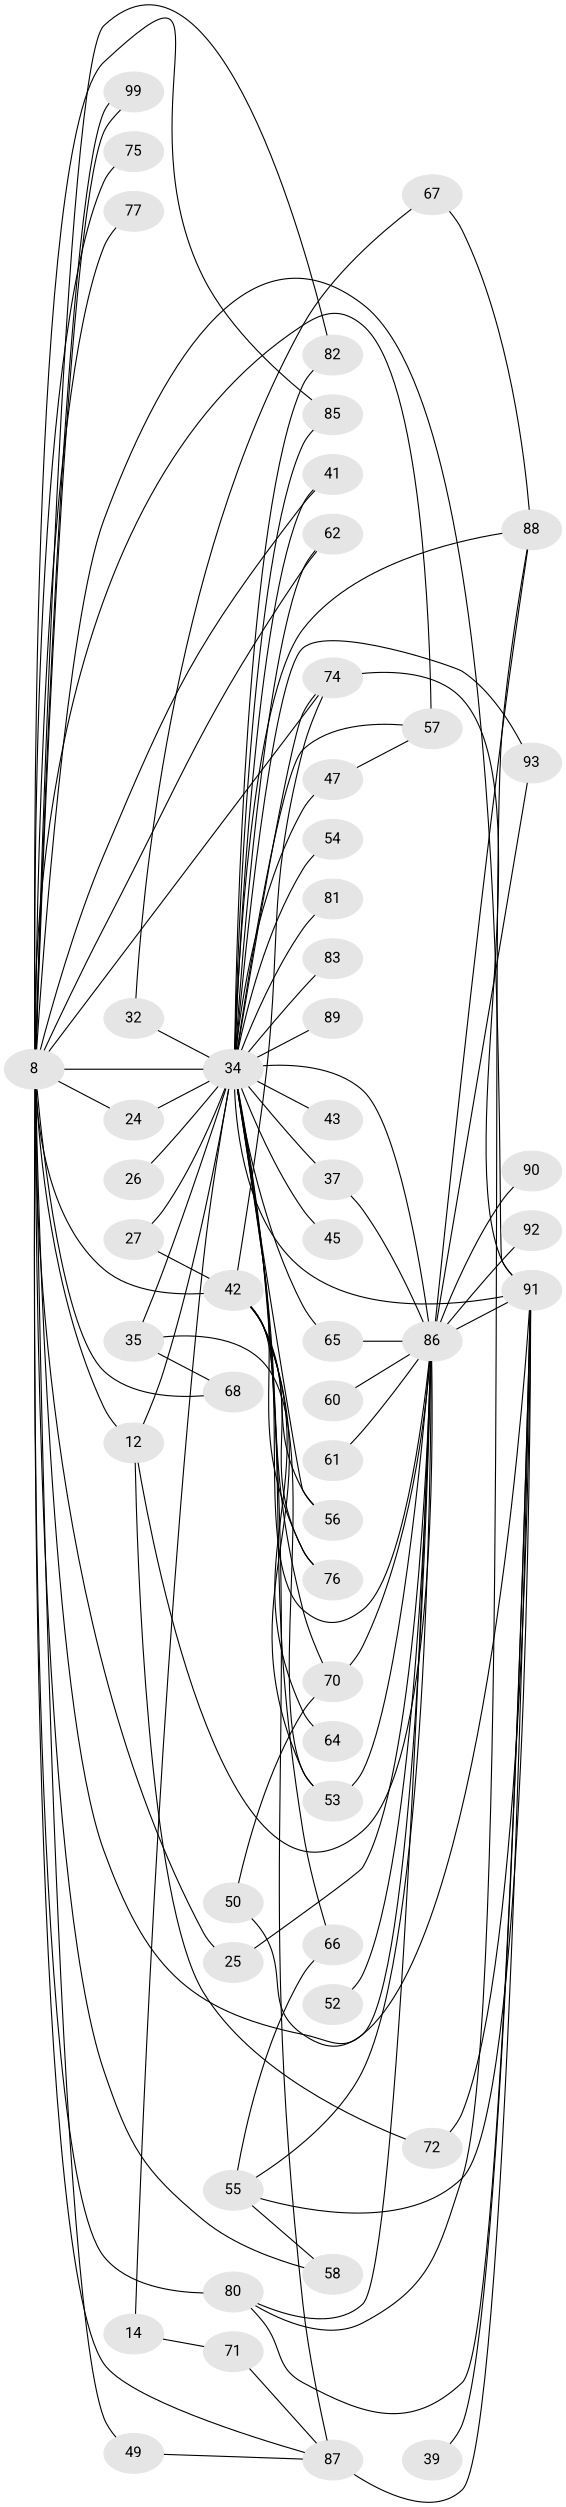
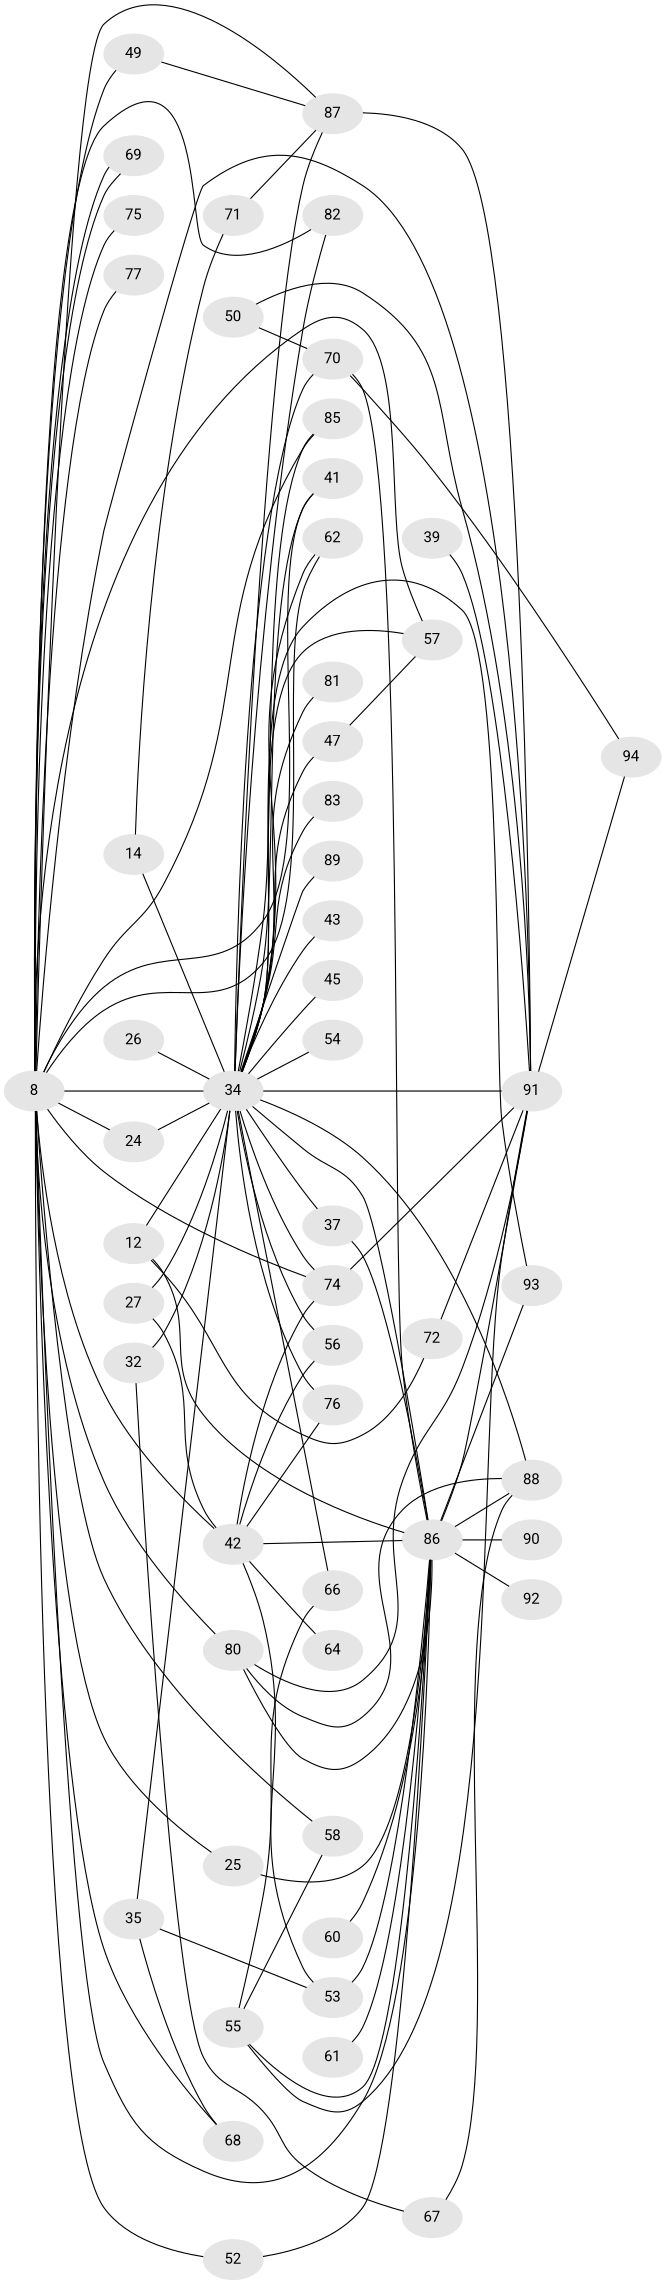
(134, 92) -> (134, 156)
none -> (631, 757)
(333, 1341) -> none
(81, 1347) -> (47, 1719)
